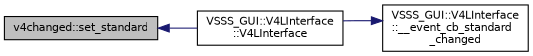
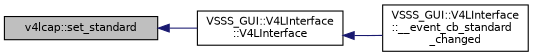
(357, 21) -> (368, 36)
(81, 28) -> (81, 28)
